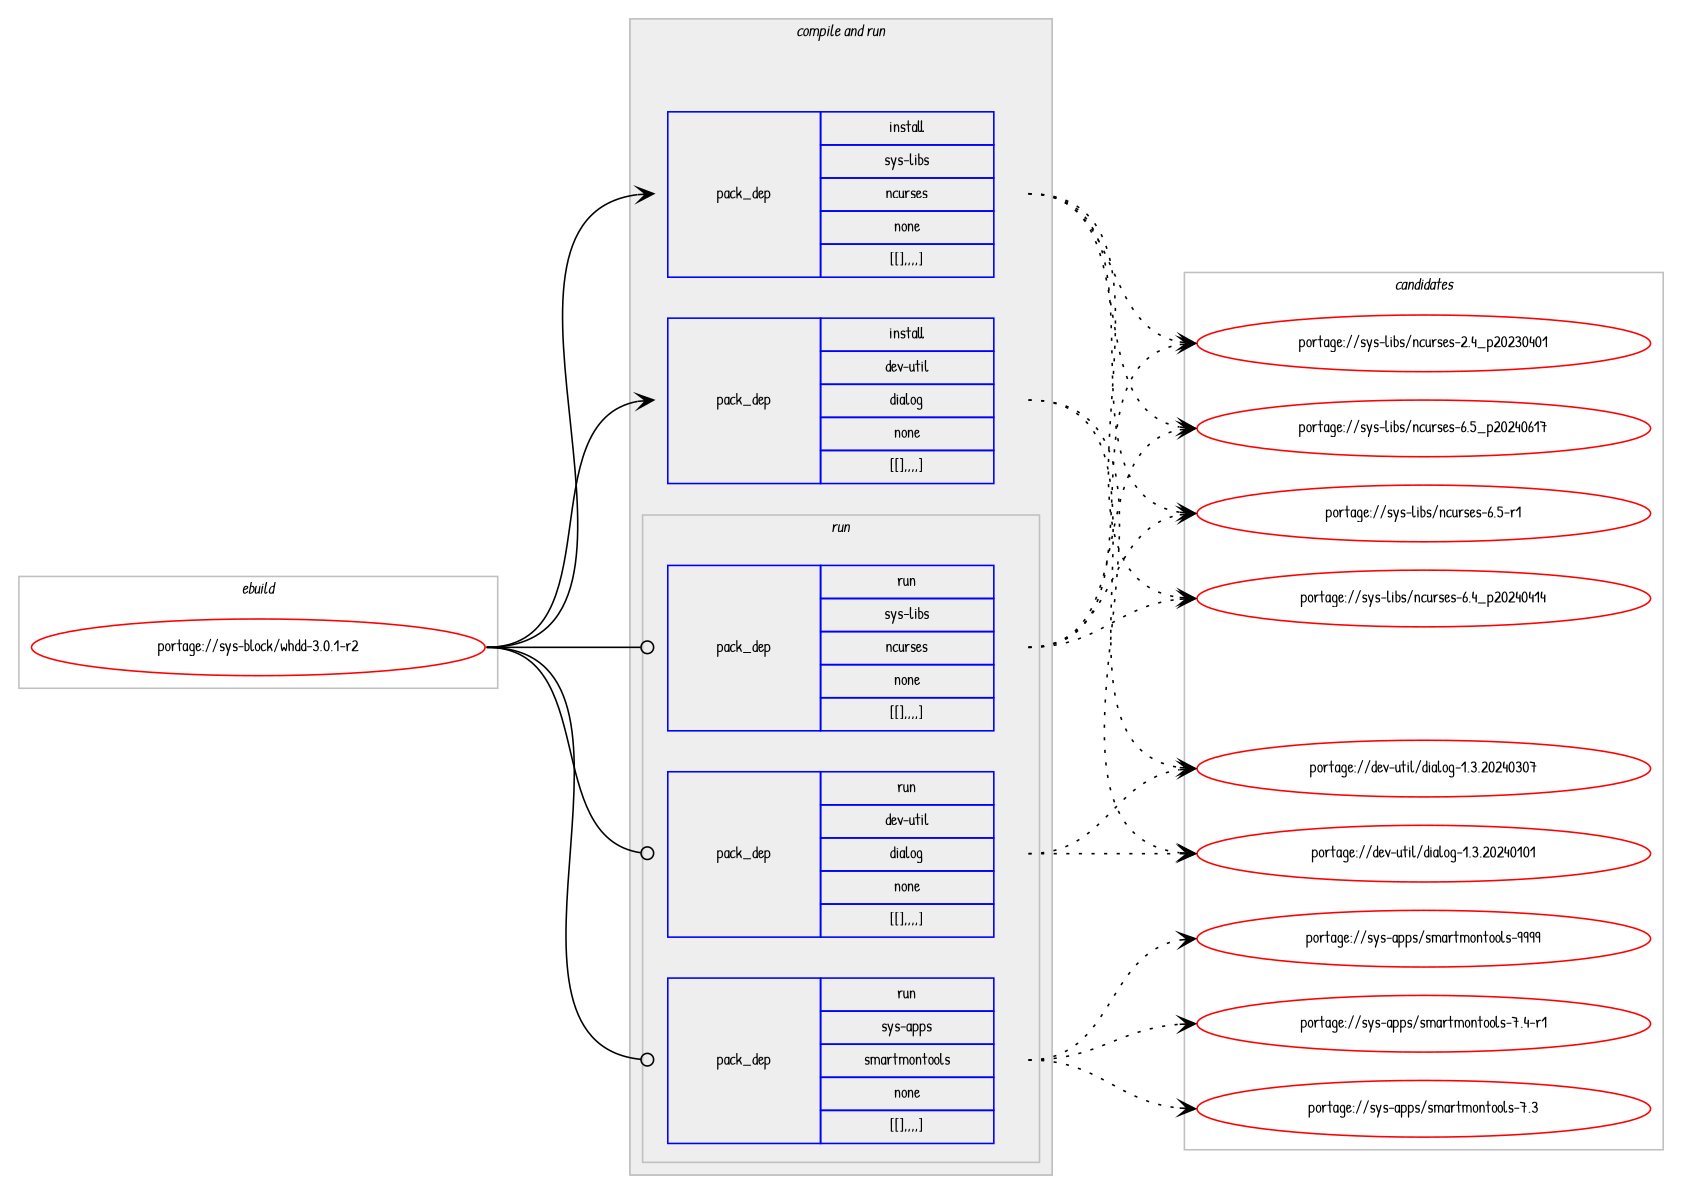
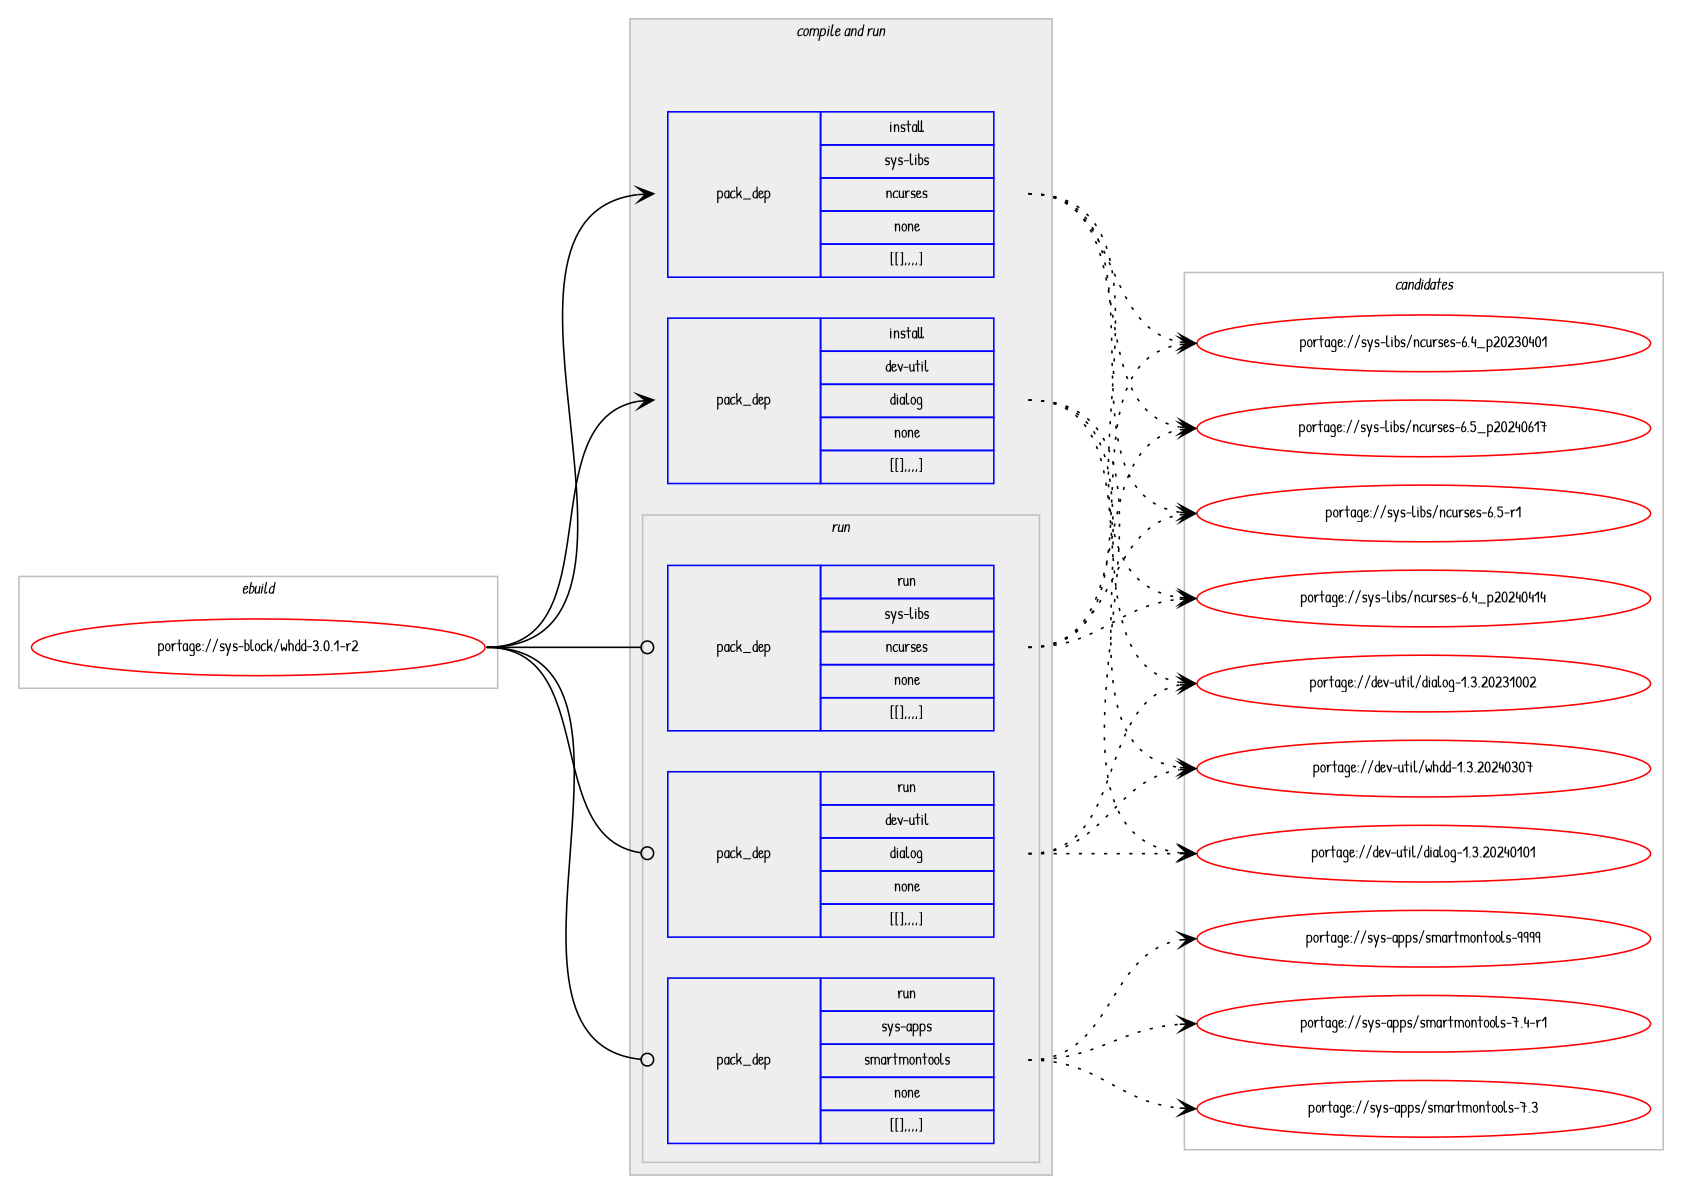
(1424, 343) -> (1424, 343)
none -> (1424, 684)
(1424, 769) -> (1424, 769)
